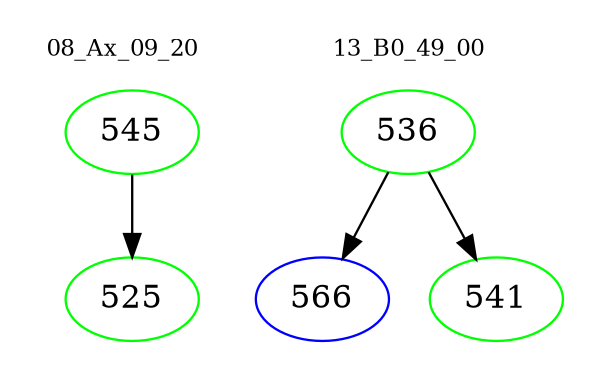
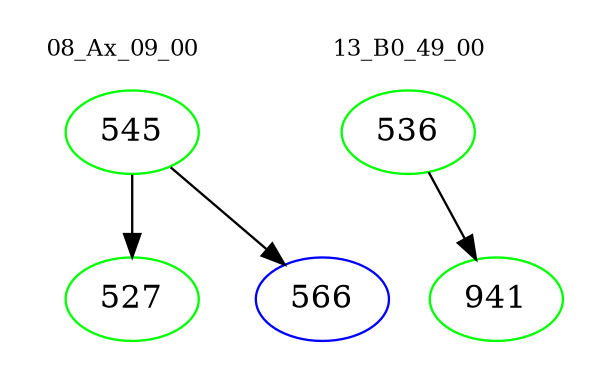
(123, 50) -> (123, 50)
(371, 205) -> (202, 194)
(132, 299) -> (132, 299)
(496, 299) -> (496, 299)
